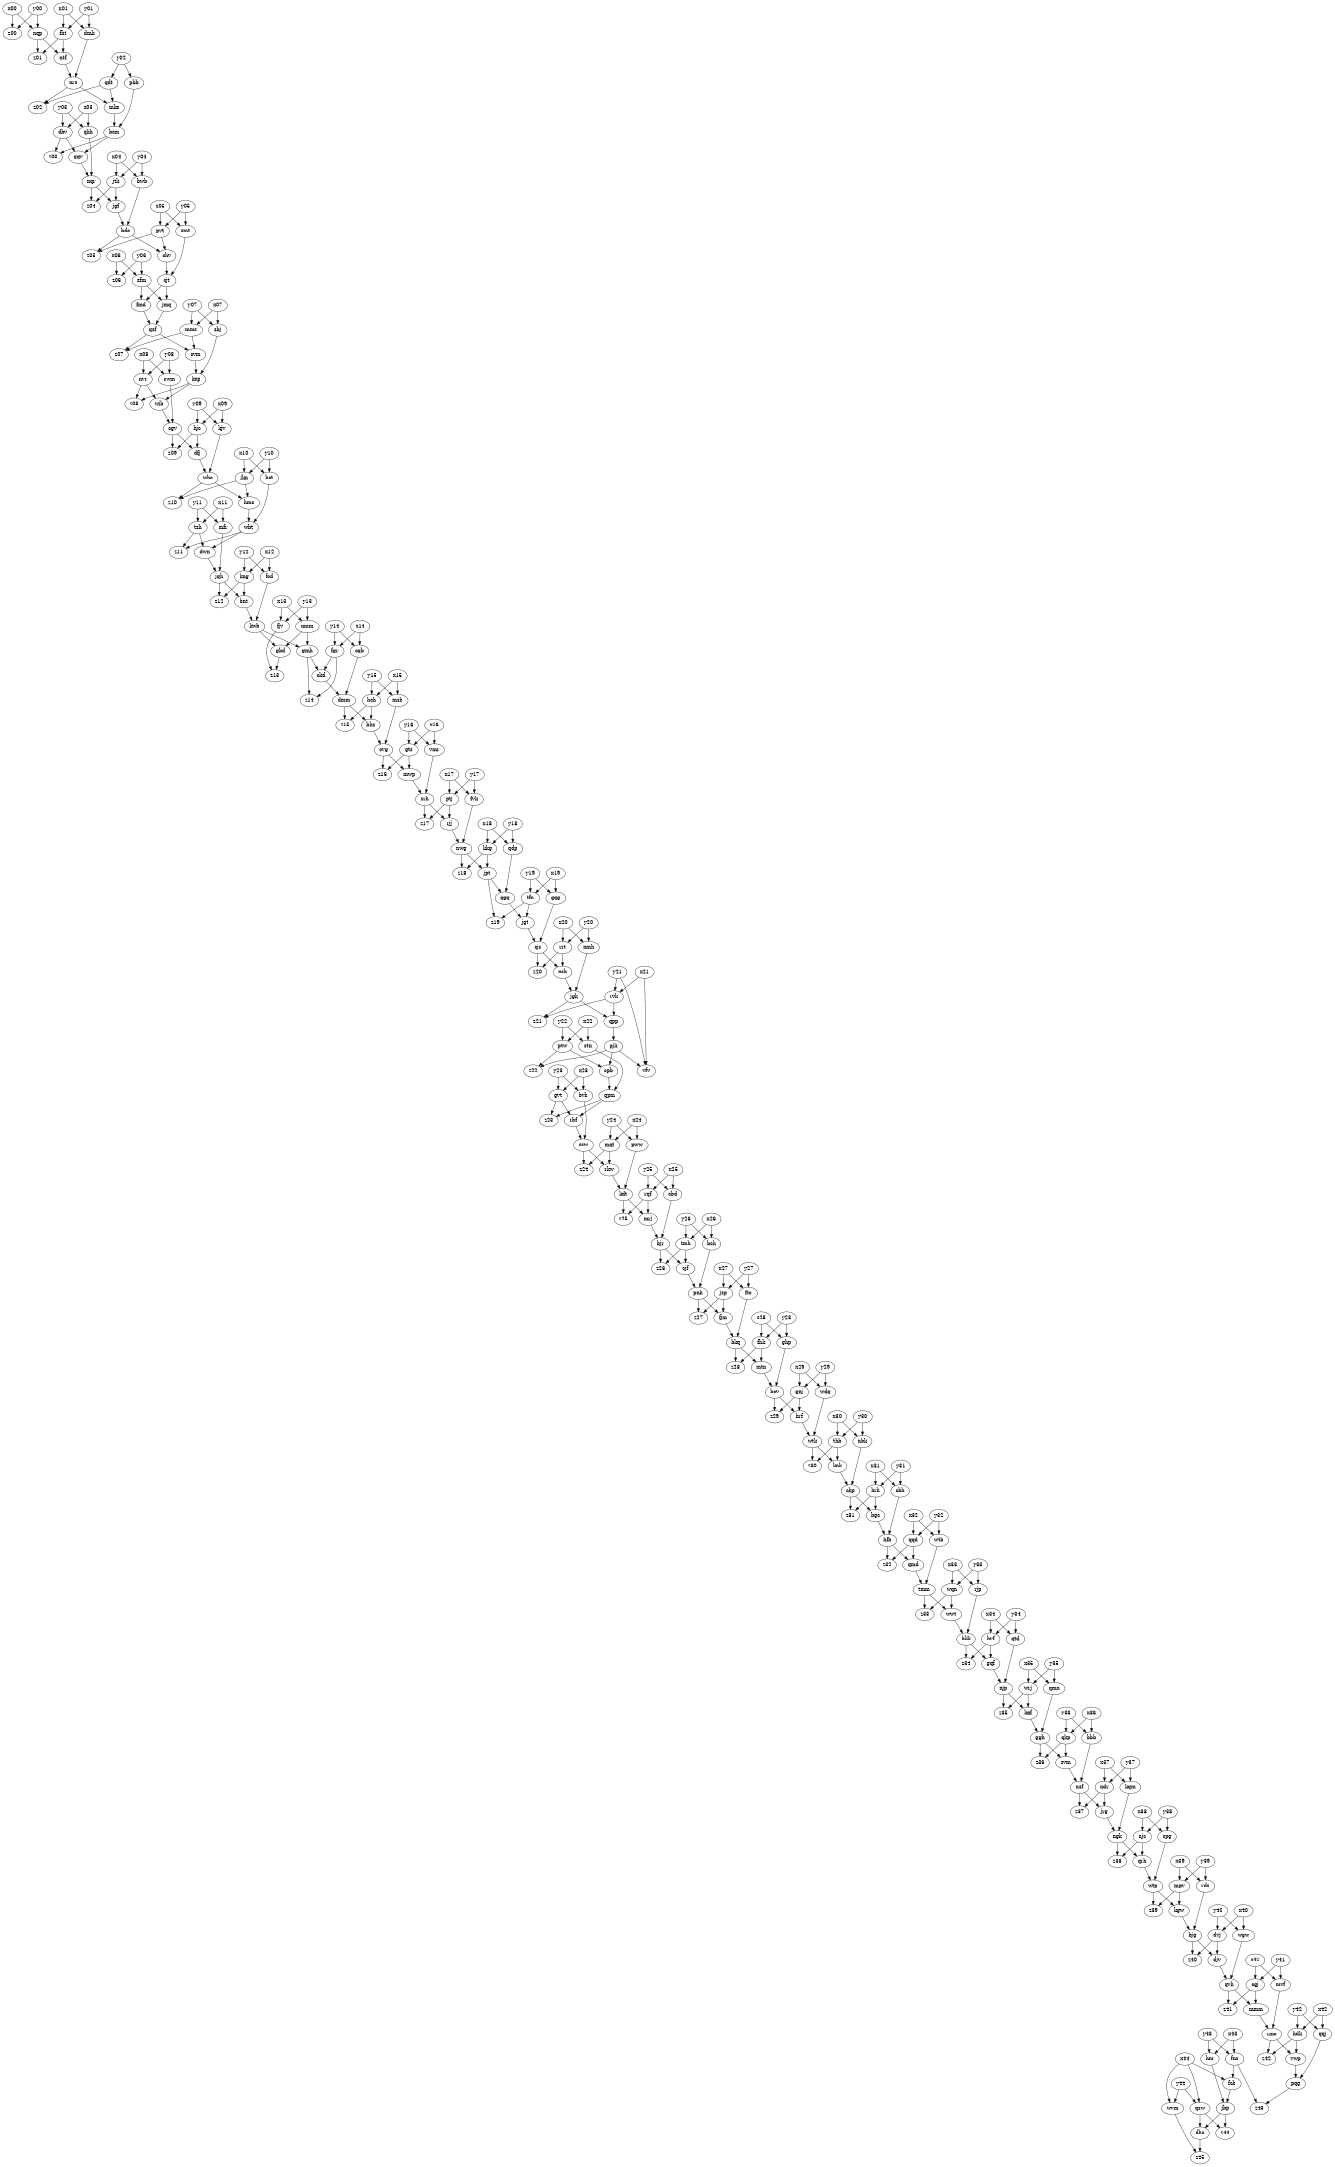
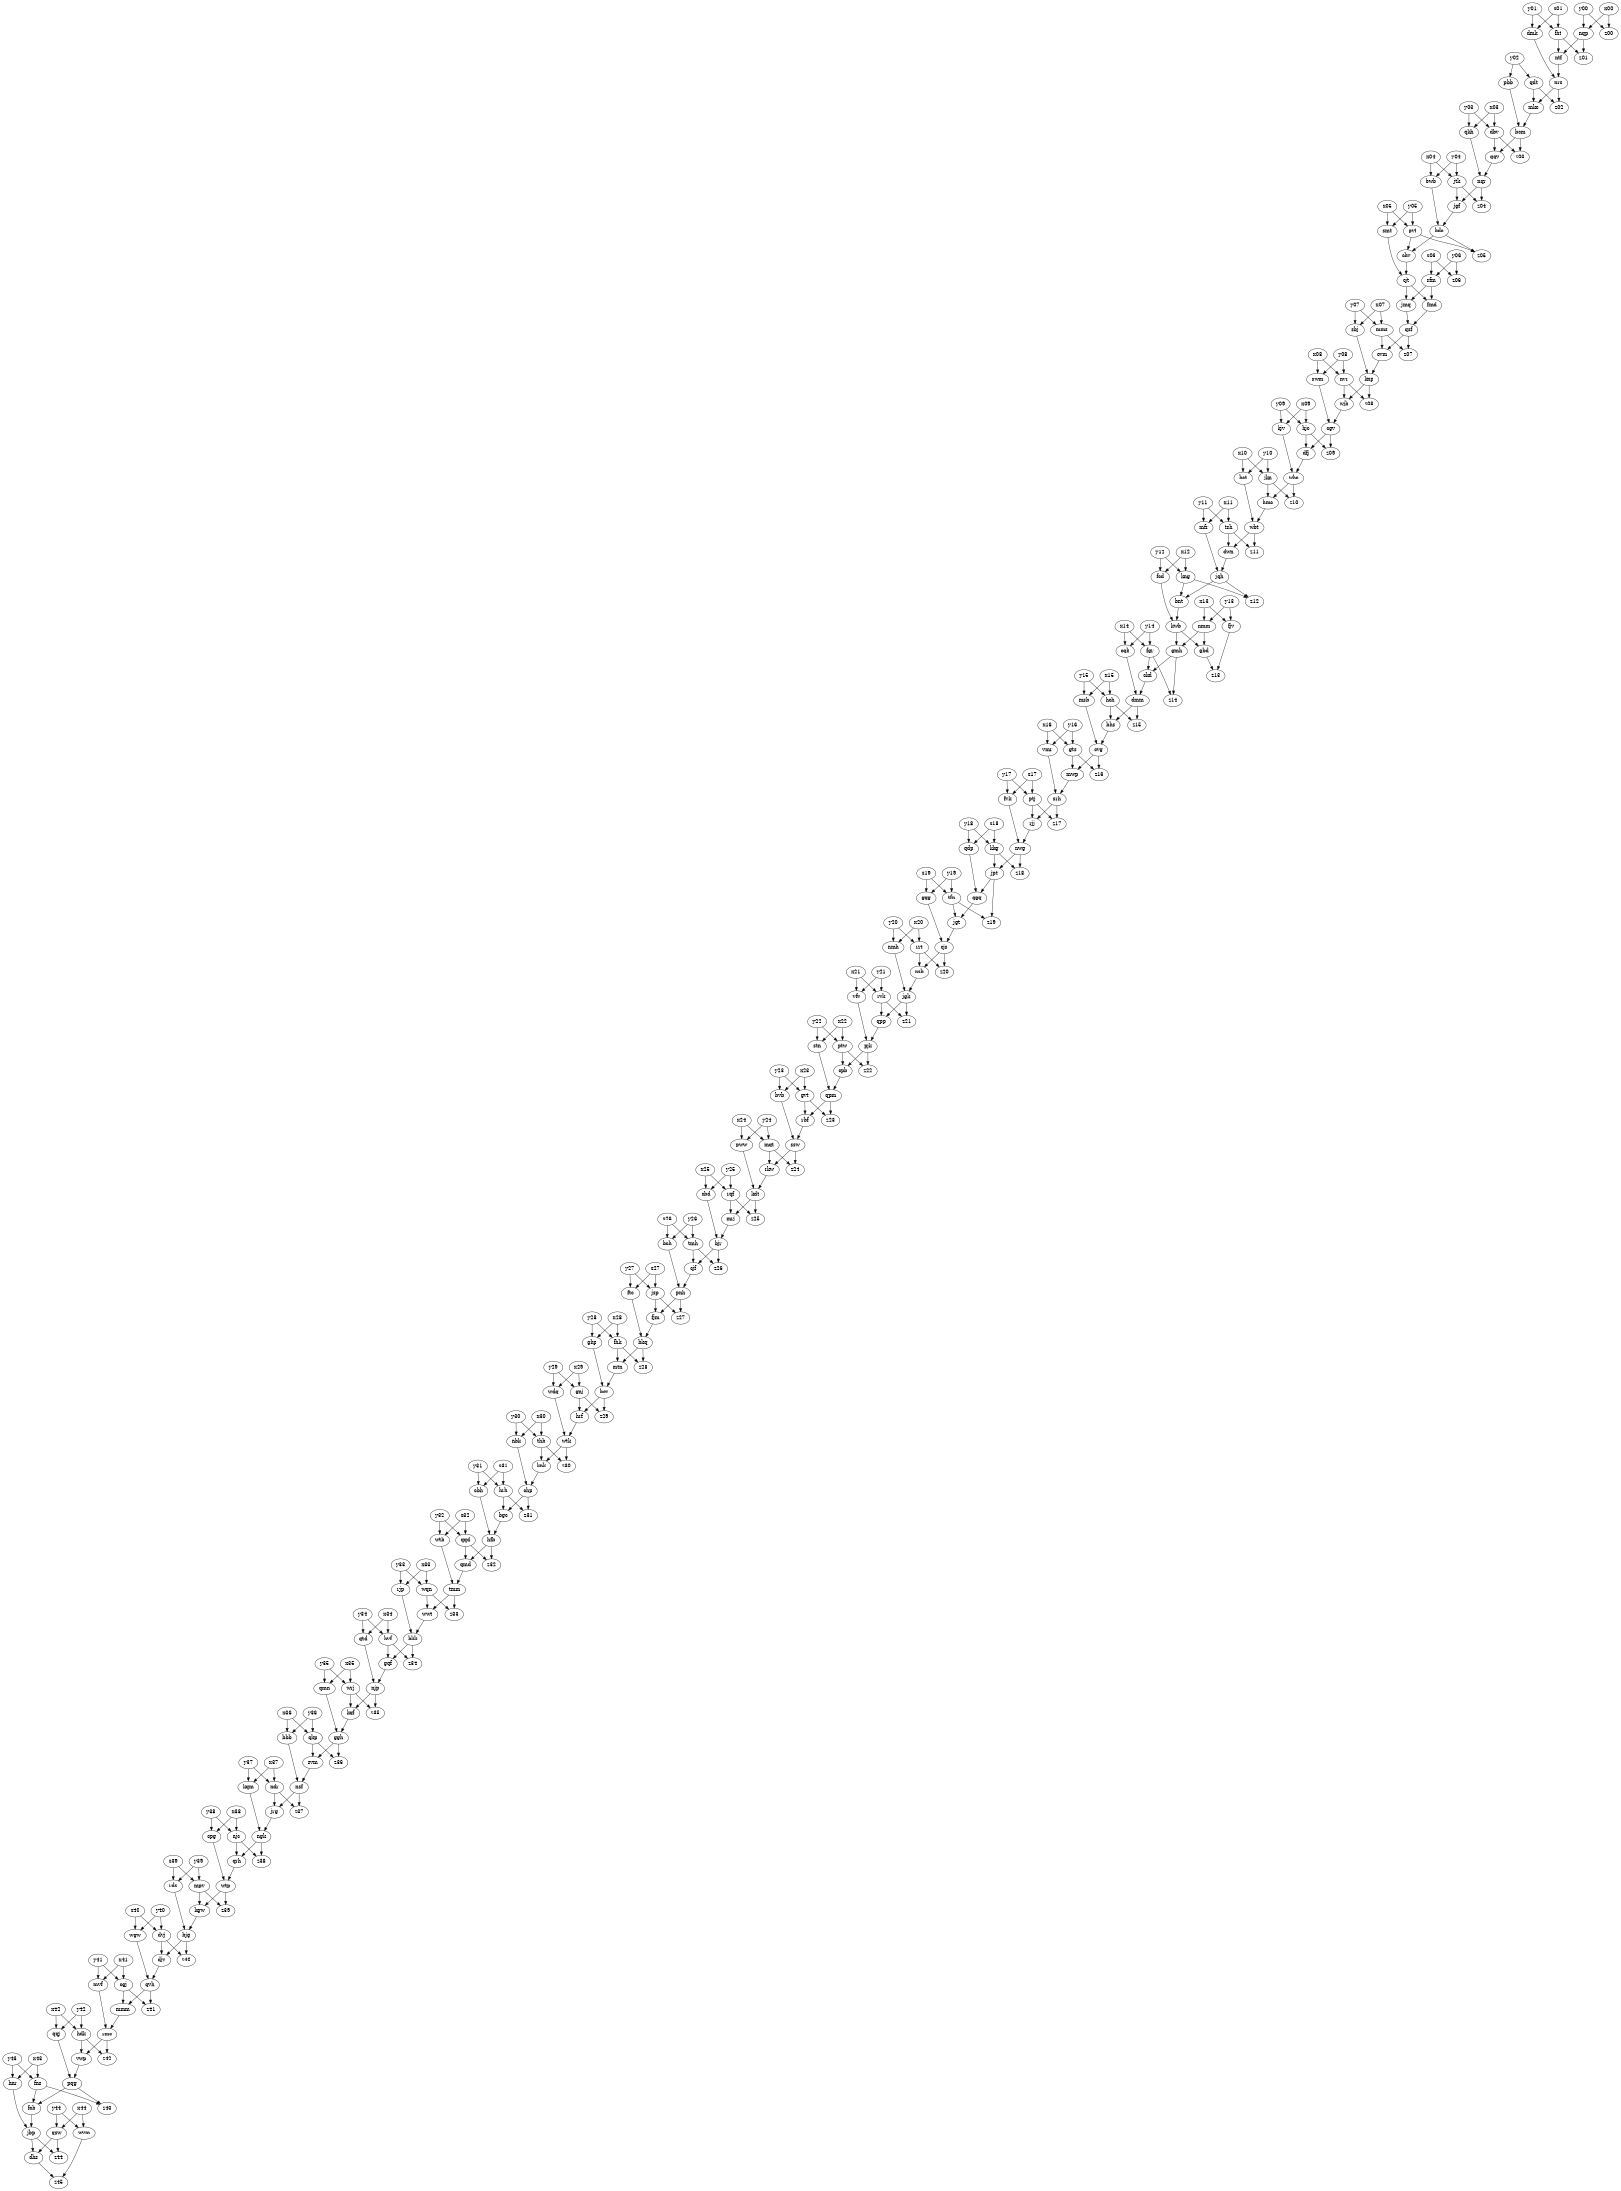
(628, 1058) -> (862, 1020)
(1207, 2071) -> (53, 2095)
